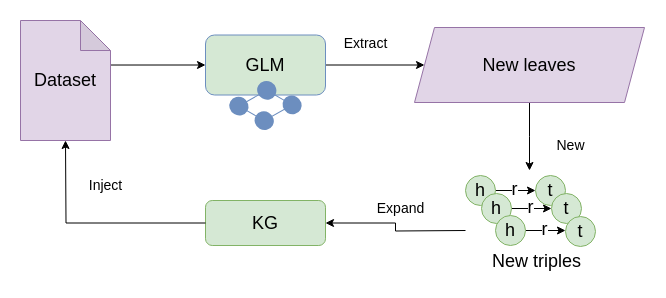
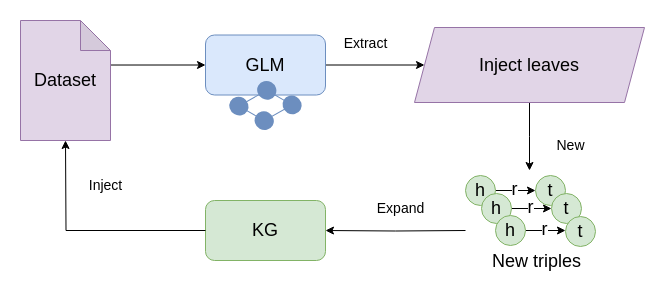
(266, 65) -> (266, 65)
(530, 66) -> (530, 66)
(266, 223) -> (266, 231)
